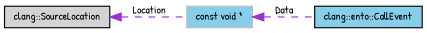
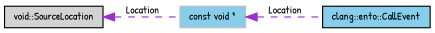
(284, 11) -> (284, 11)
(57, 17) -> (54, 17)
